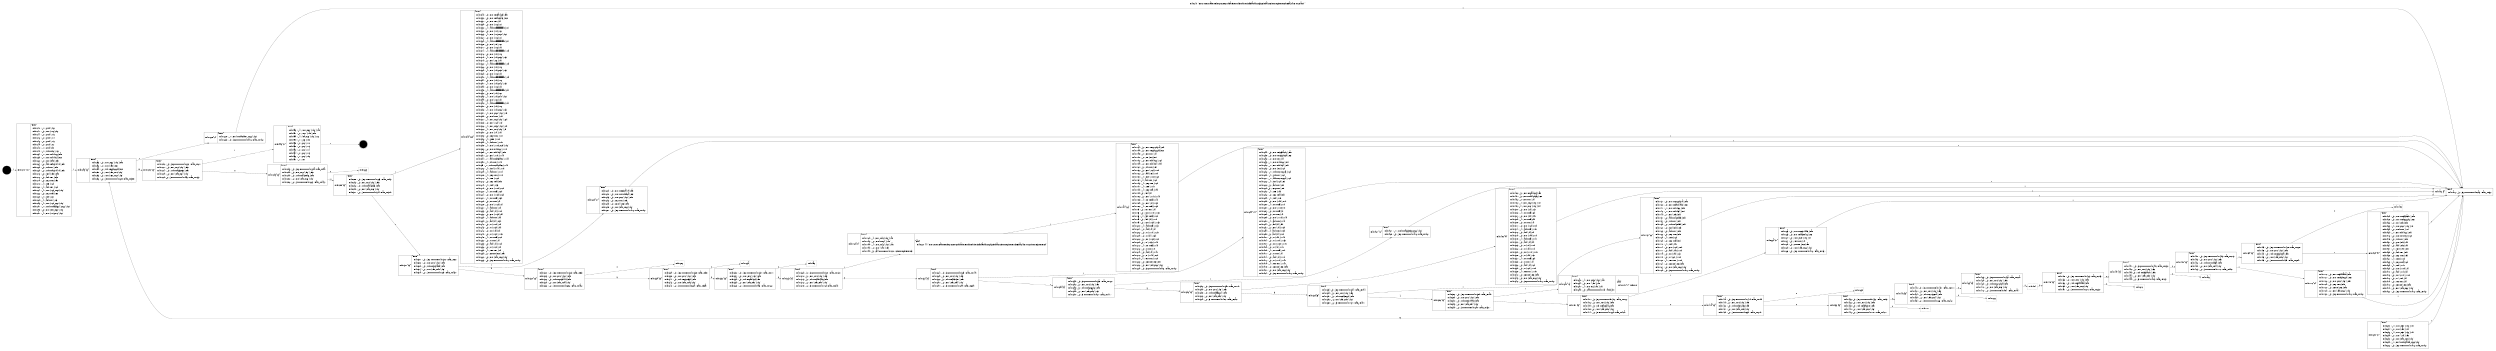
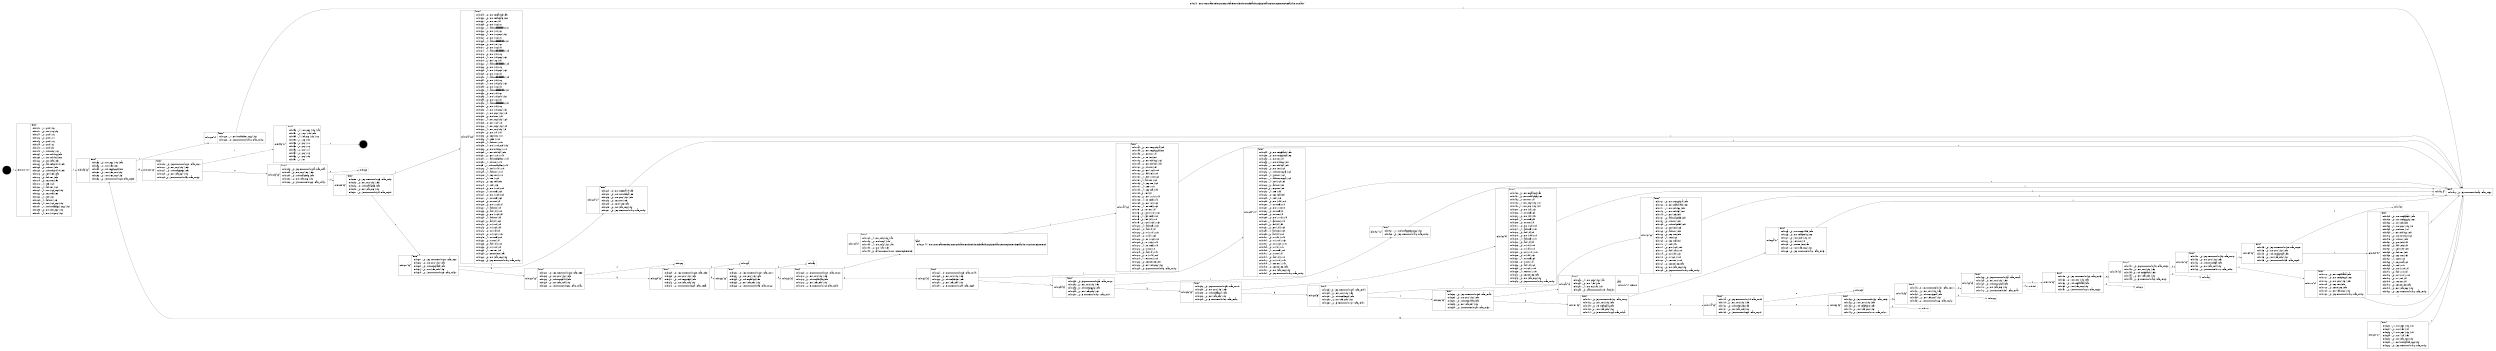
(2039, 286) -> (2032, 283)
